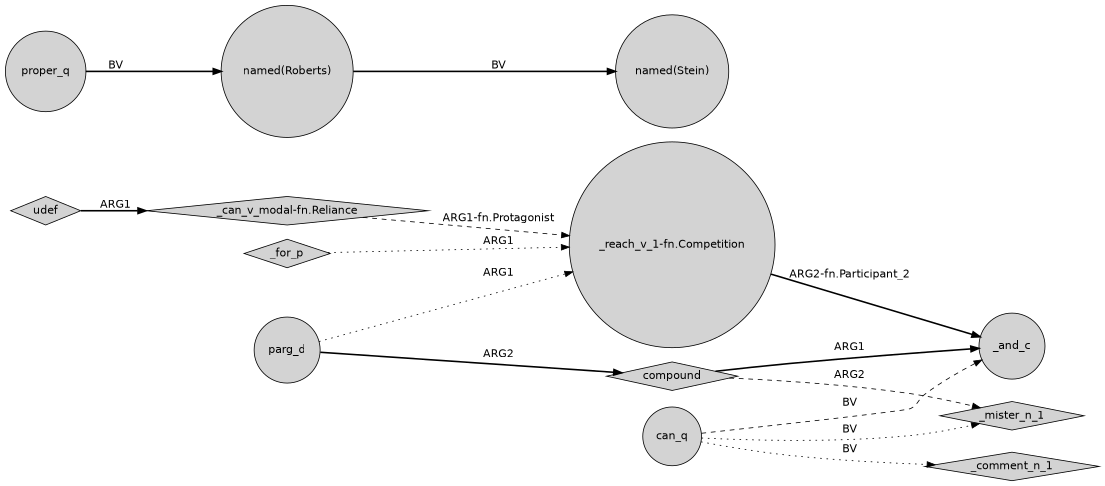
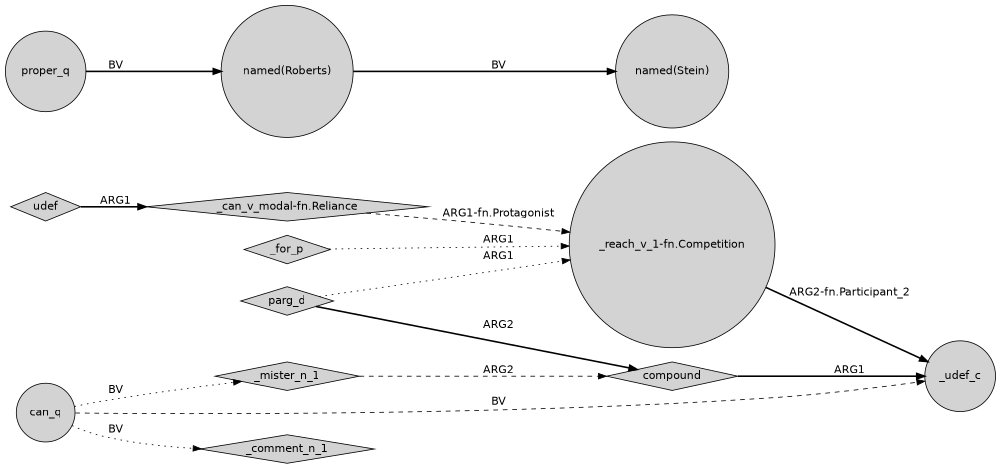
(1012, 346) -> (960, 376)
(287, 350) -> (287, 301)
(852, 387) -> (479, 376)
